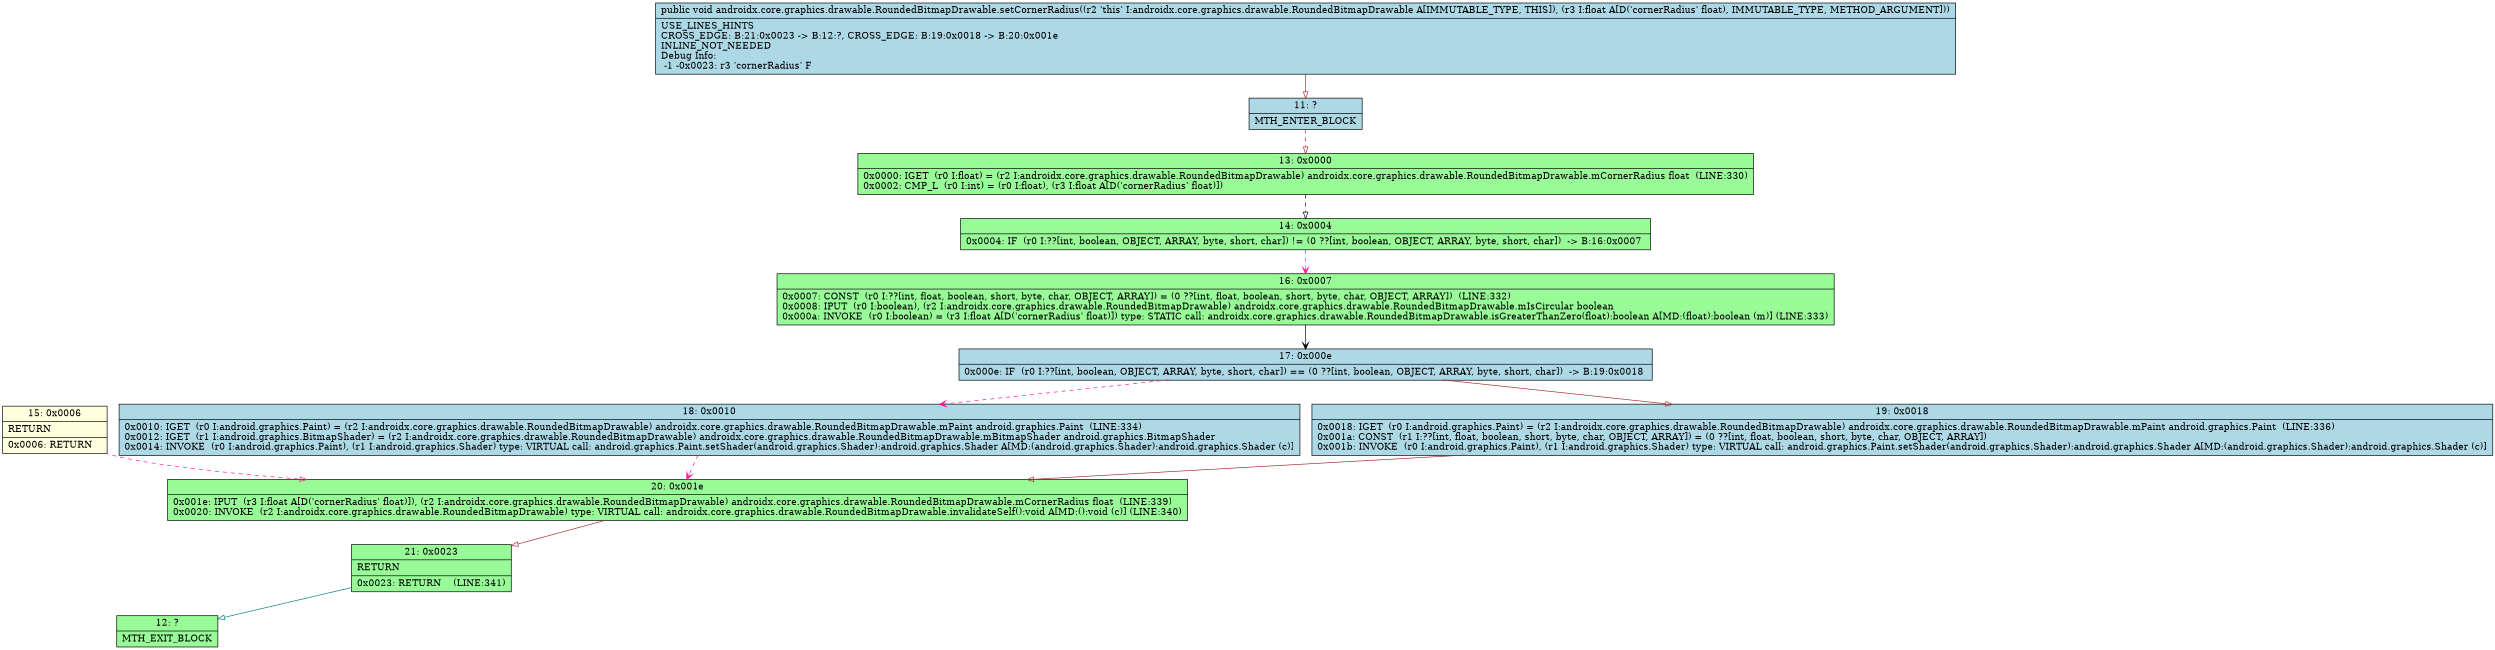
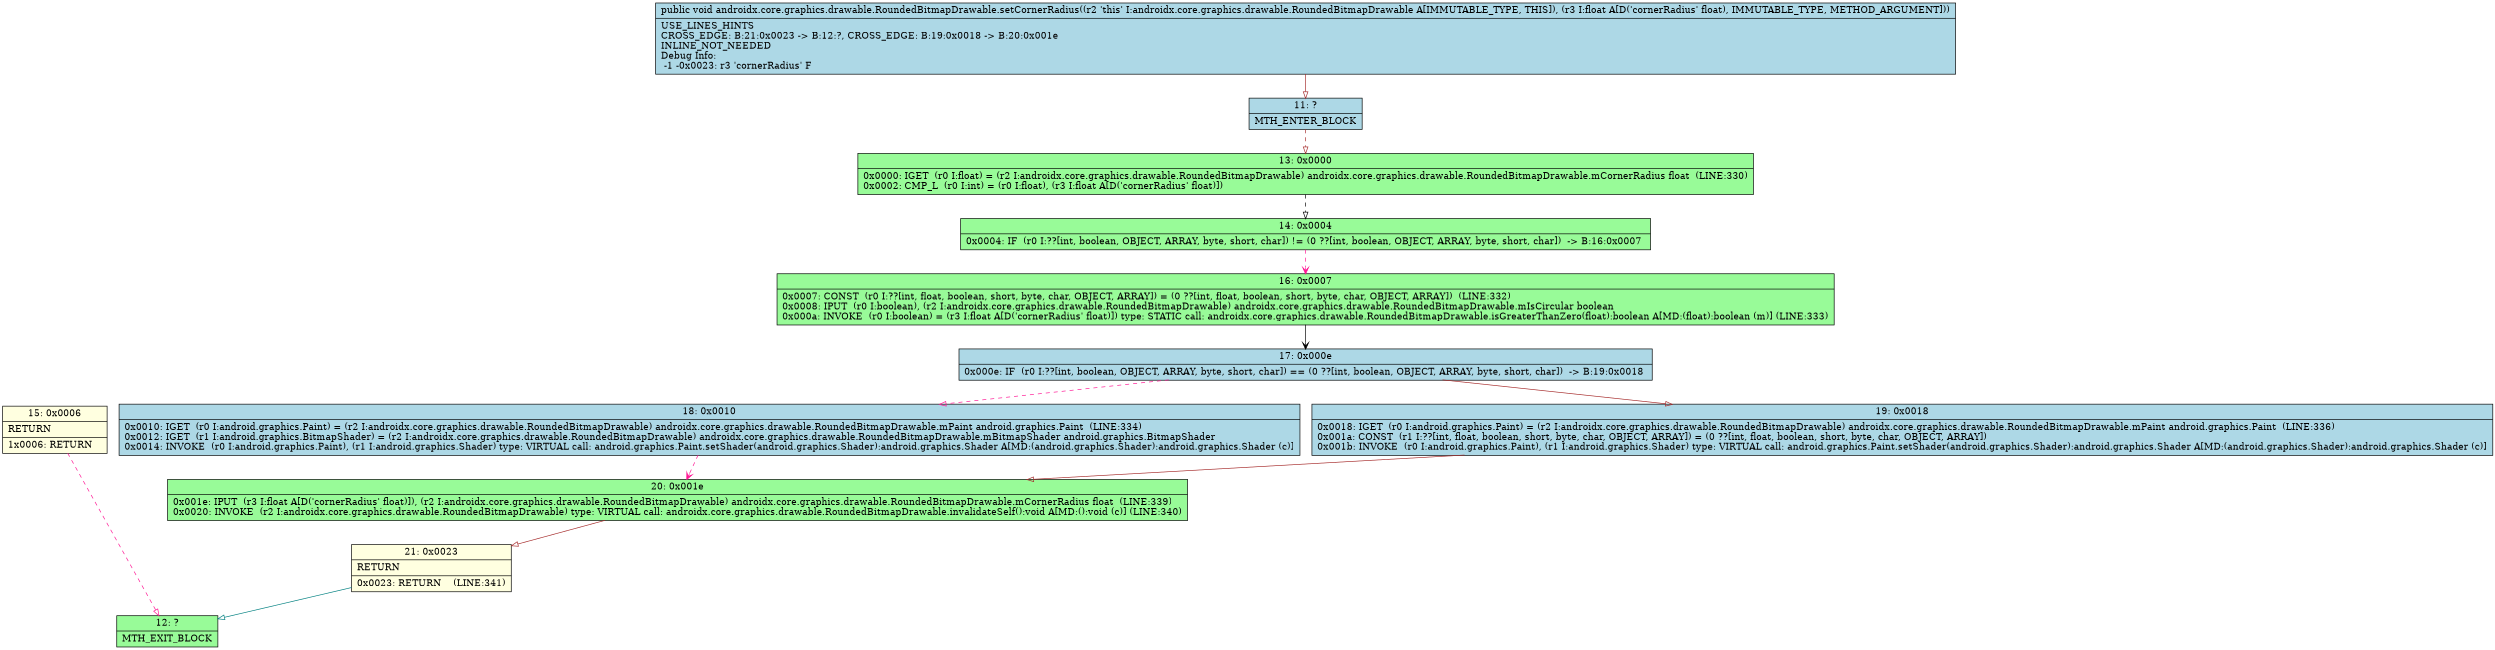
(1058, 392) -> (1058, 392)
(55, 445) -> (55, 445)
(202, 470) -> (112, 532)
(431, 568) -> (431, 568)
